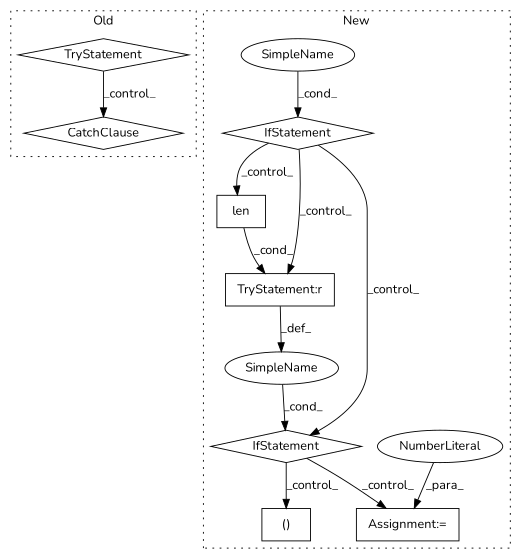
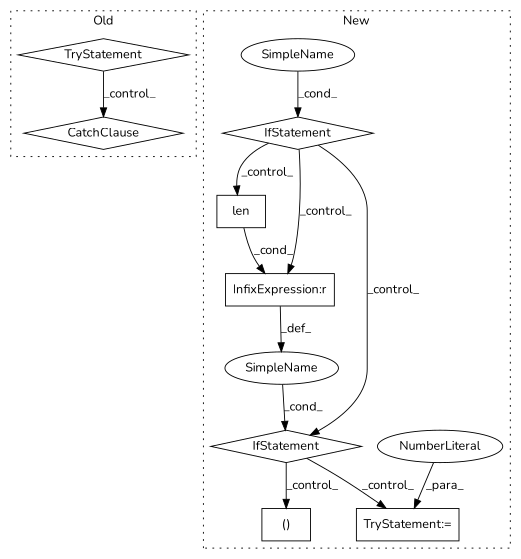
(280, 290) -> (280, 290)
(408, 525) -> (408, 525)
